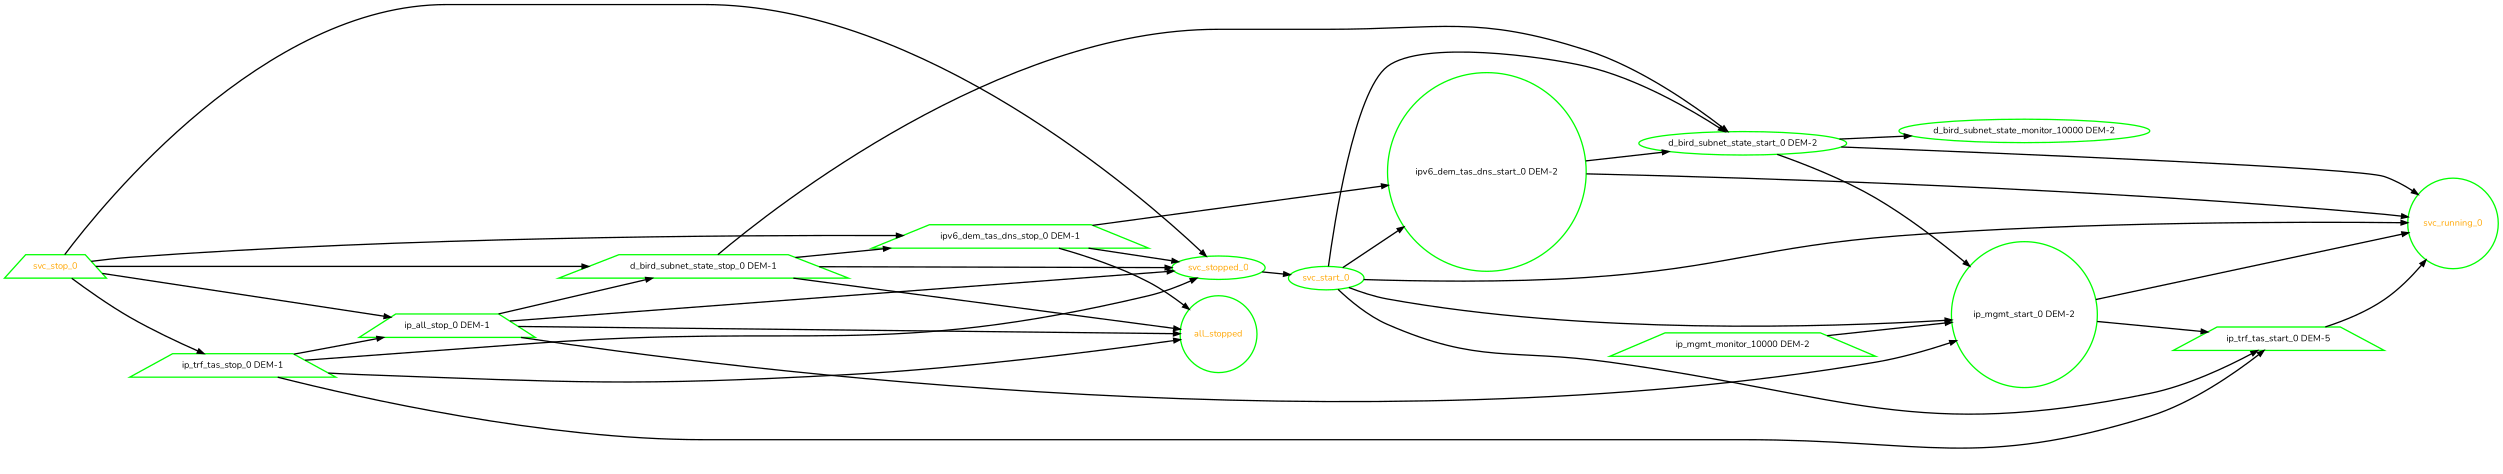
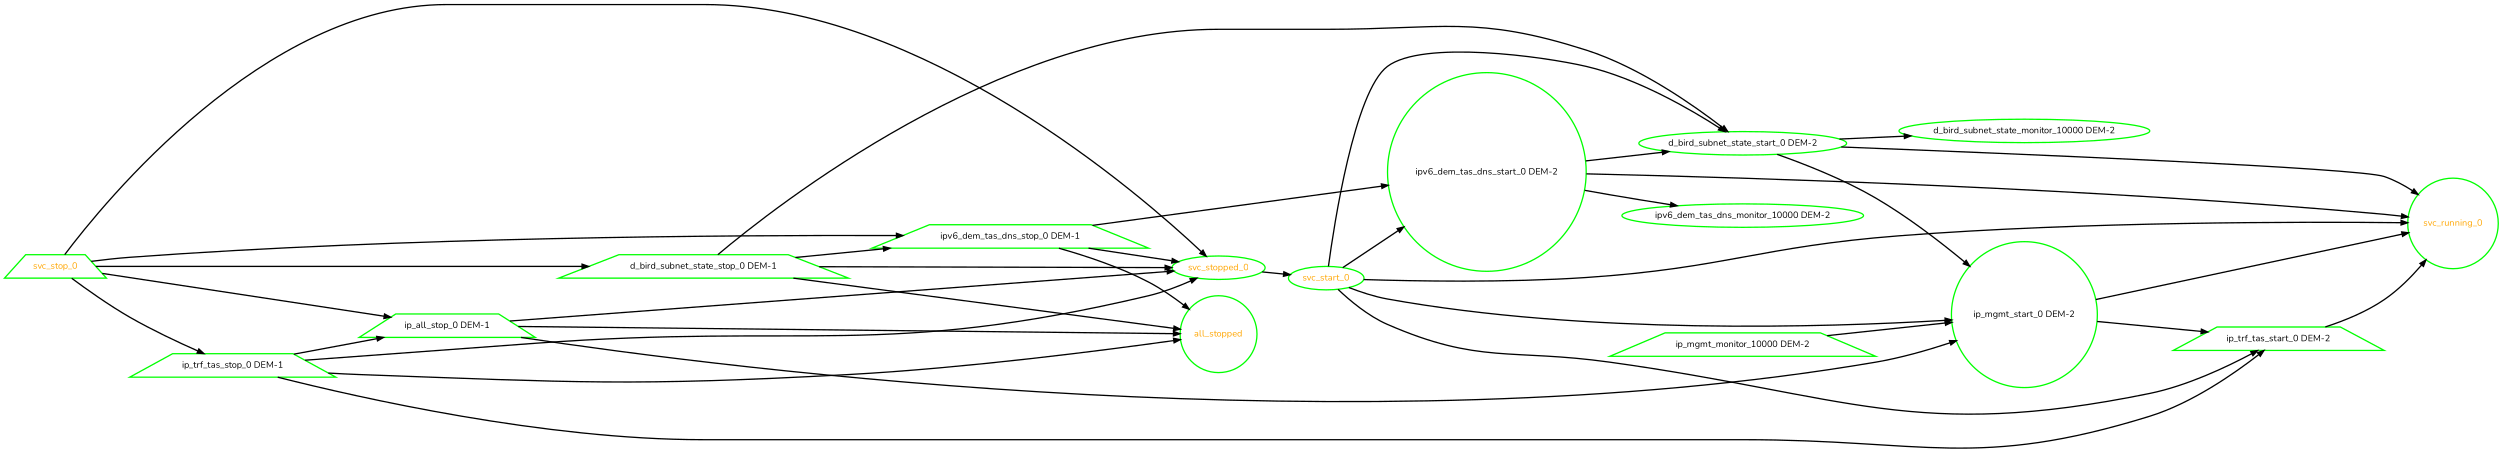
none -> (1743, 216)
(572, 297) -> none
(2279, 339) -> (2279, 339)
